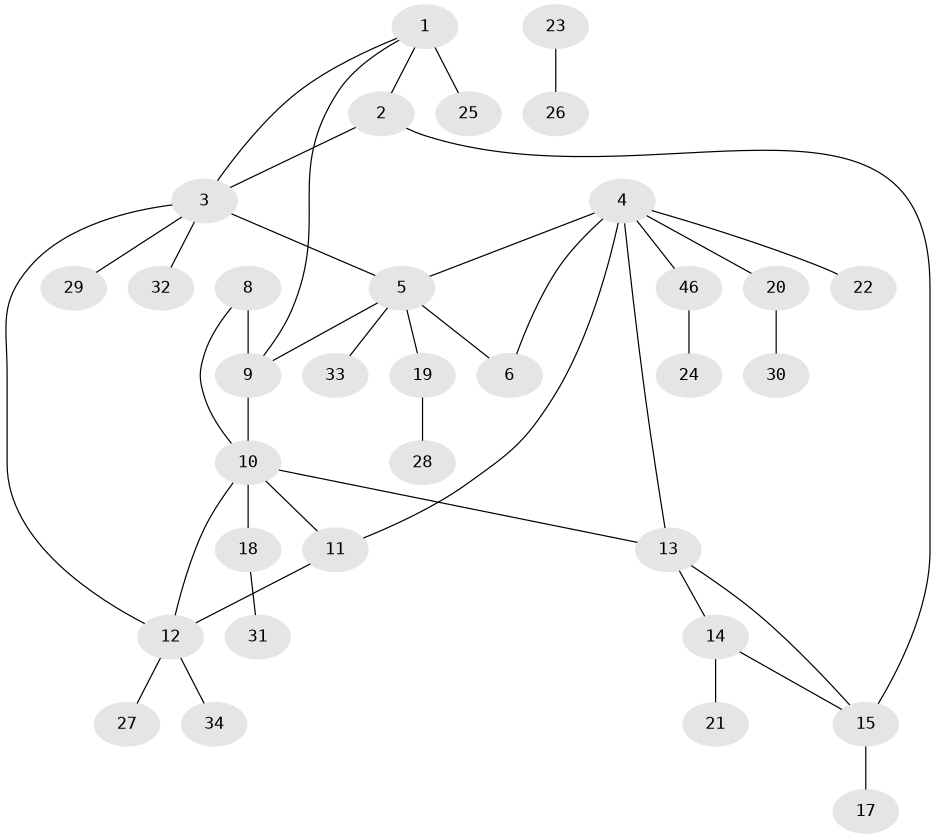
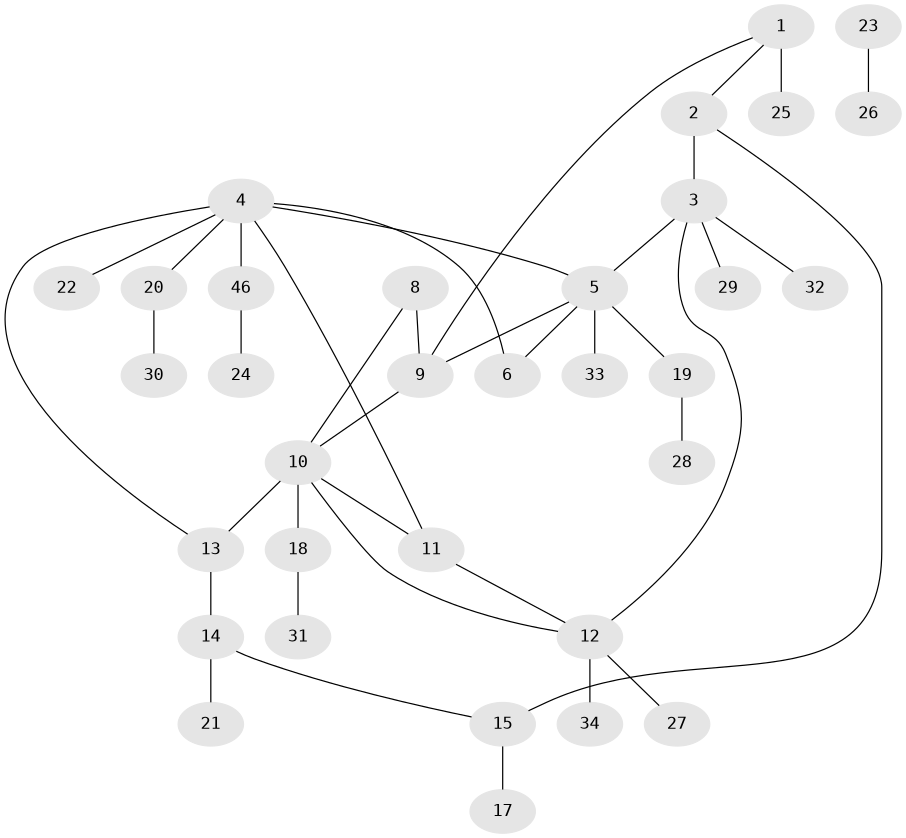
(295, 94) -> none
(775, 630) -> none
